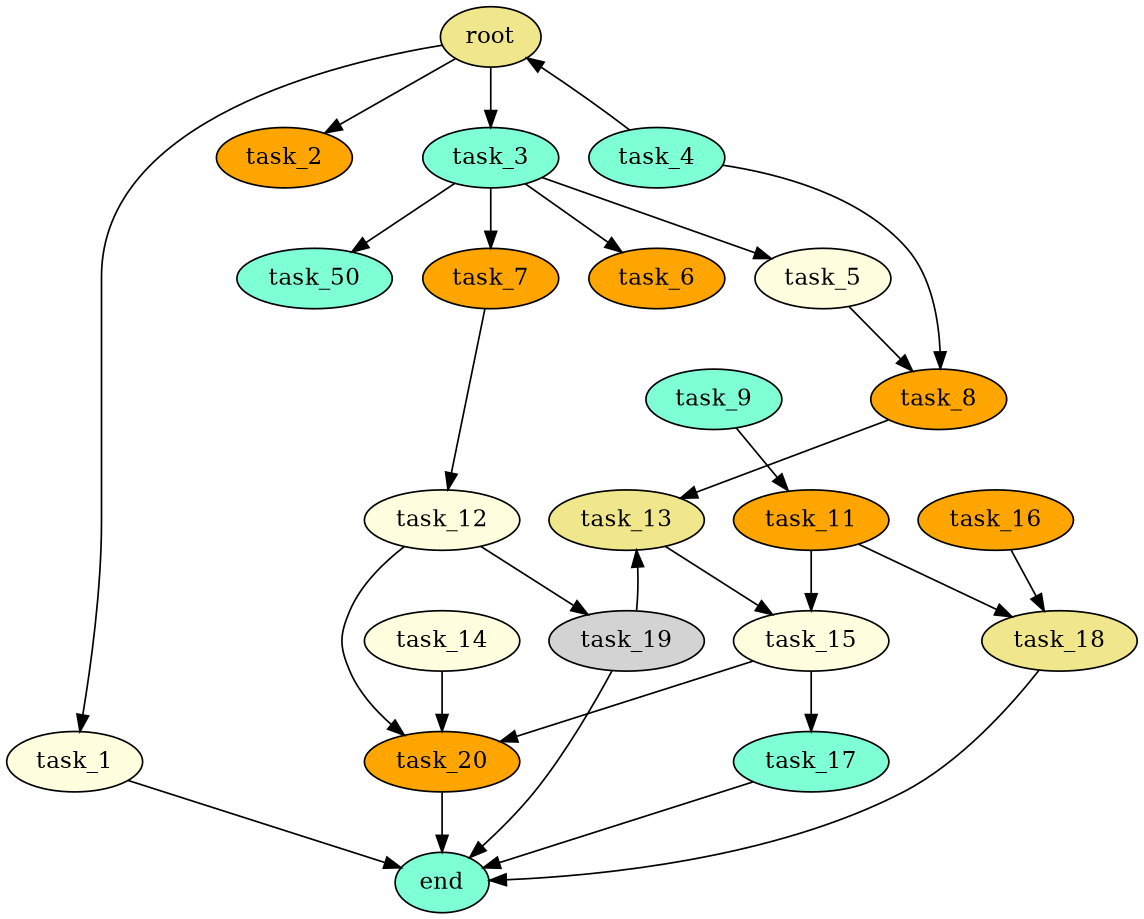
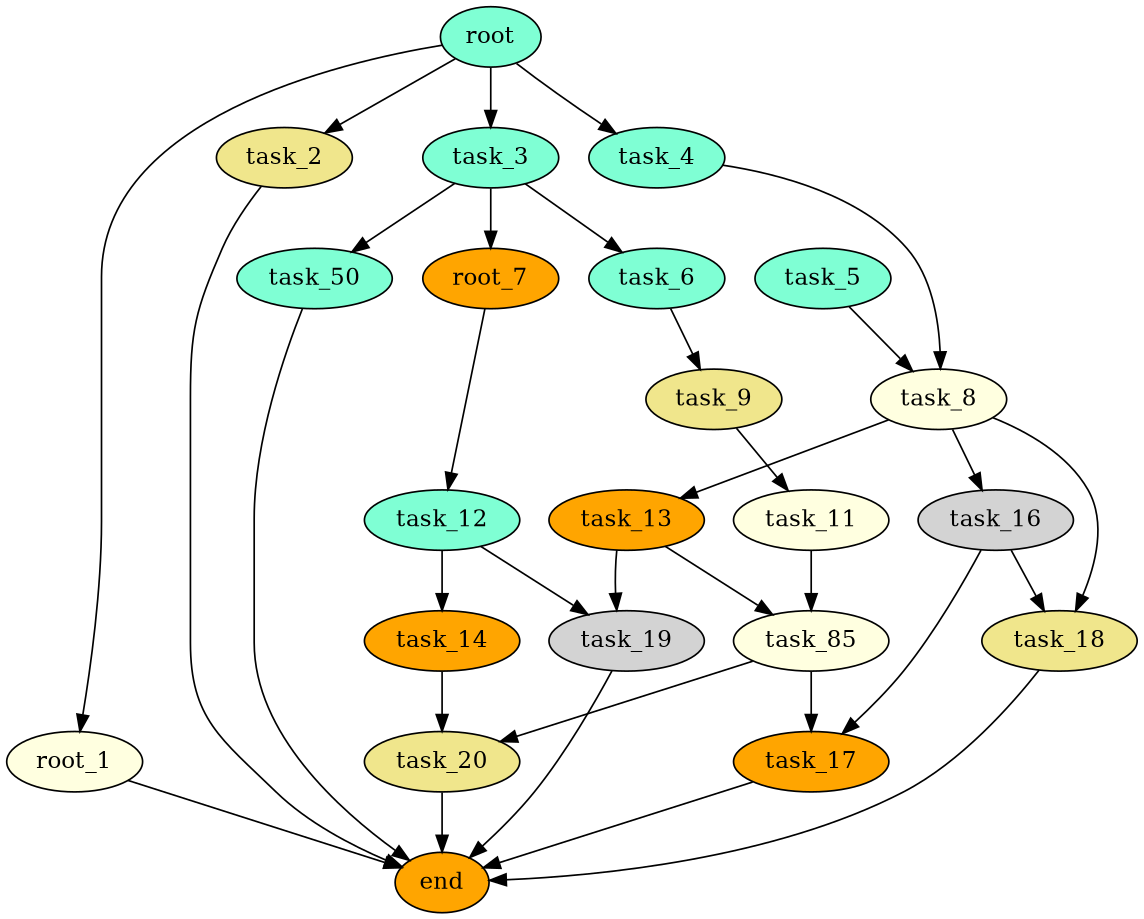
(491, 37) -> (491, 37)
(586, 98) -> (558, 94)
(284, 158) -> (284, 158)
(648, 215) -> none
(491, 279) -> (491, 279)
(657, 279) -> (657, 279)
(823, 279) -> (823, 279)
none -> (682, 331)
(714, 399) -> (714, 399)
(939, 399) -> (939, 399)
none -> (964, 452)
(442, 520) -> (442, 520)
(627, 520) -> (627, 520)
(811, 520) -> (811, 520)
(996, 520) -> (996, 520)
none -> (190, 561)
(928, 577) -> (1085, 485)
(638, 589) -> (615, 572)
none -> (254, 602)
(343, 632) -> (442, 572)
(442, 641) -> (442, 641)
(811, 641) -> (811, 641)
none -> (925, 642)
(75, 762) -> (75, 762)
(442, 762) -> (442, 762)
(811, 762) -> (811, 762)
(442, 883) -> (442, 883)
